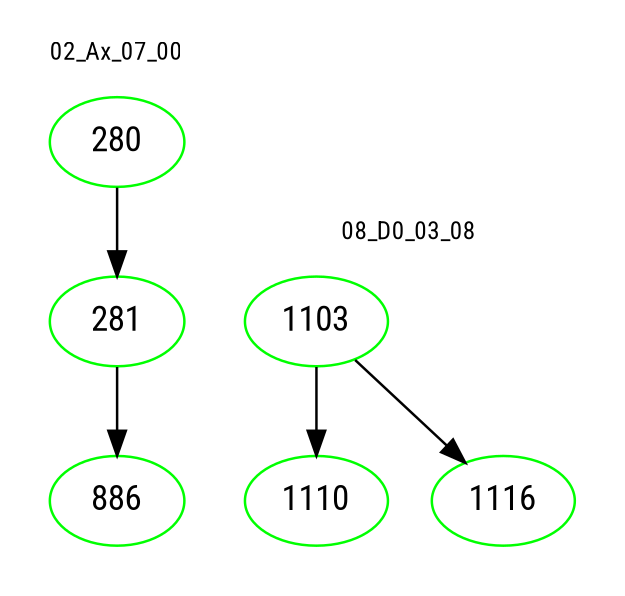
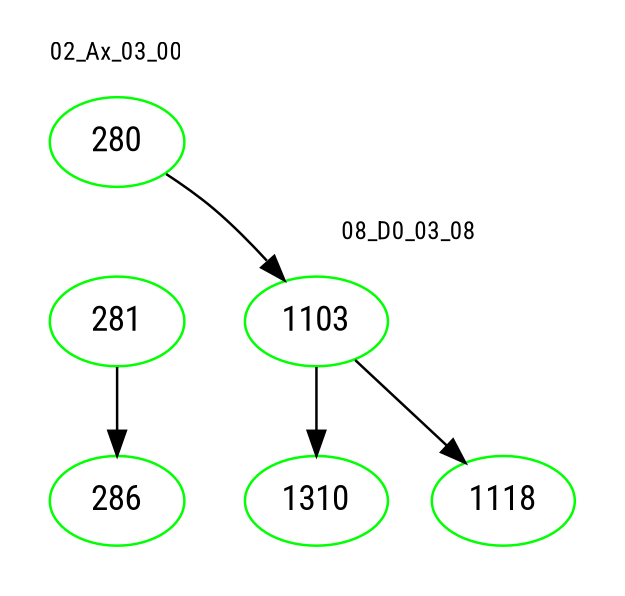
(117, 54) -> (117, 54)
(117, 220) -> (241, 234)
(117, 501) -> (117, 501)
(316, 501) -> (316, 501)
(503, 501) -> (503, 501)
